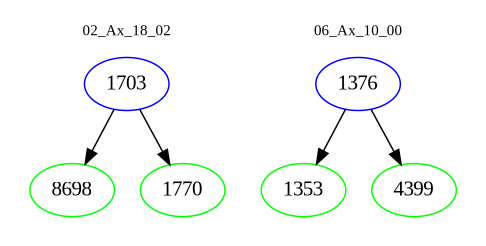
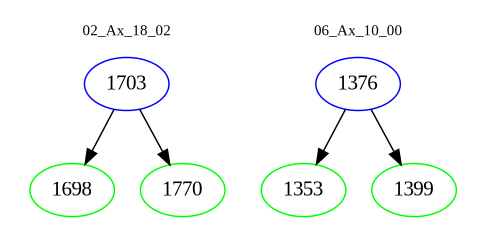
(72, 190) -> (72, 190)
(414, 190) -> (414, 190)
